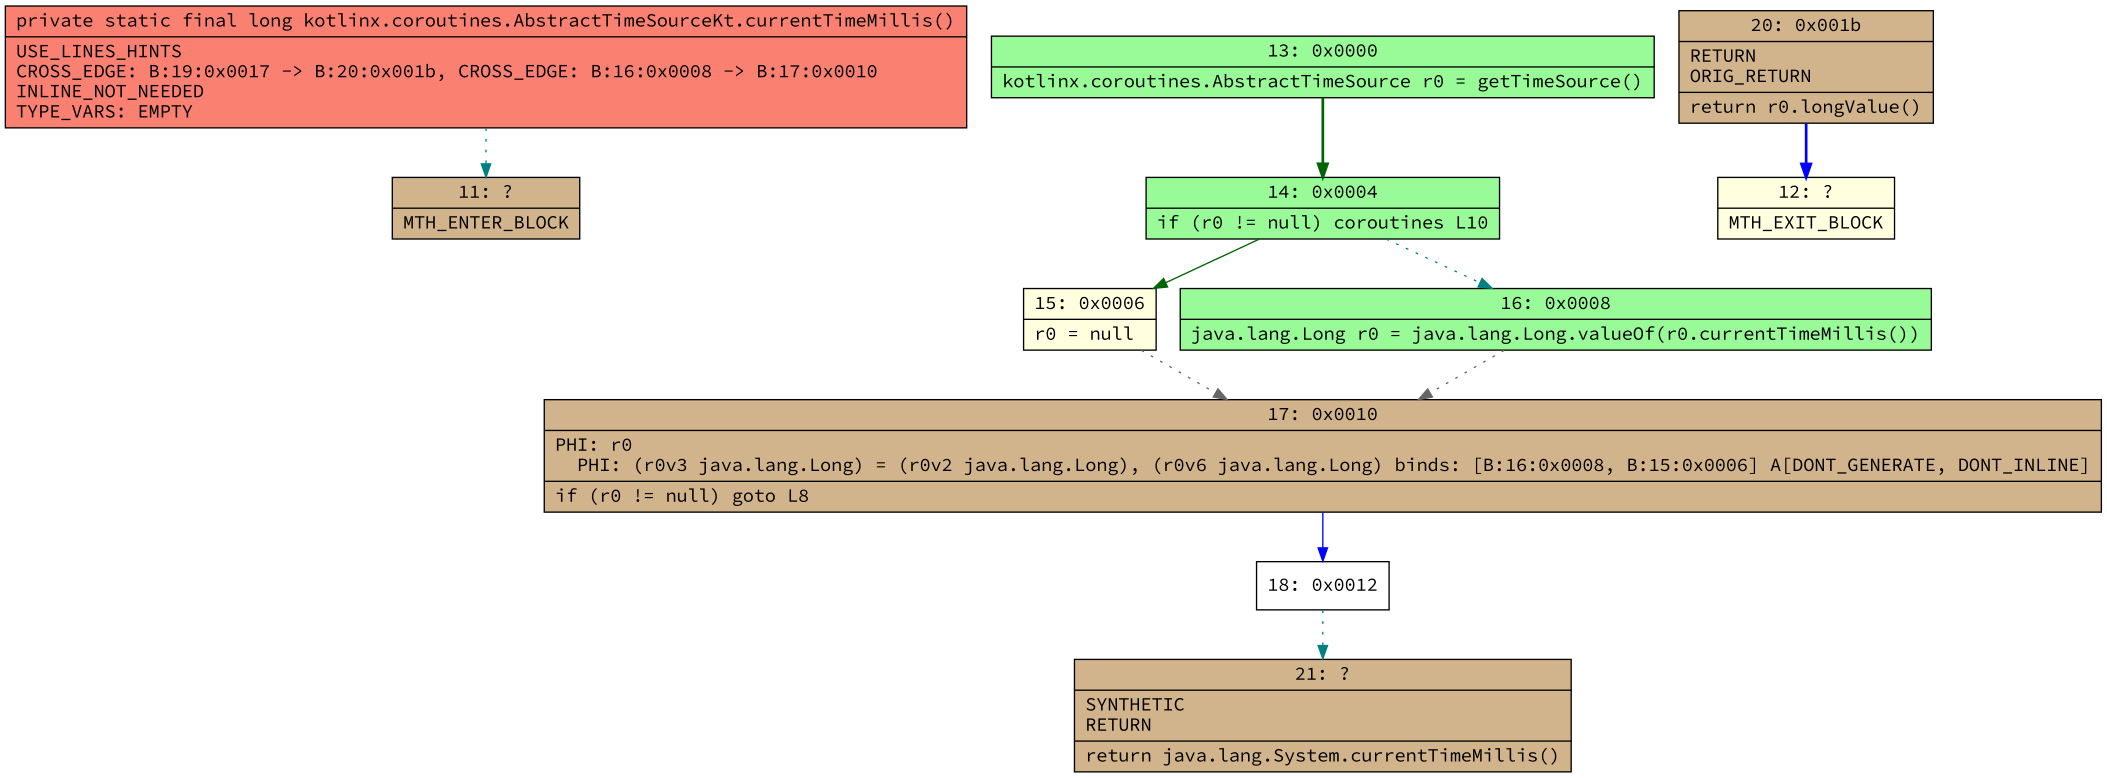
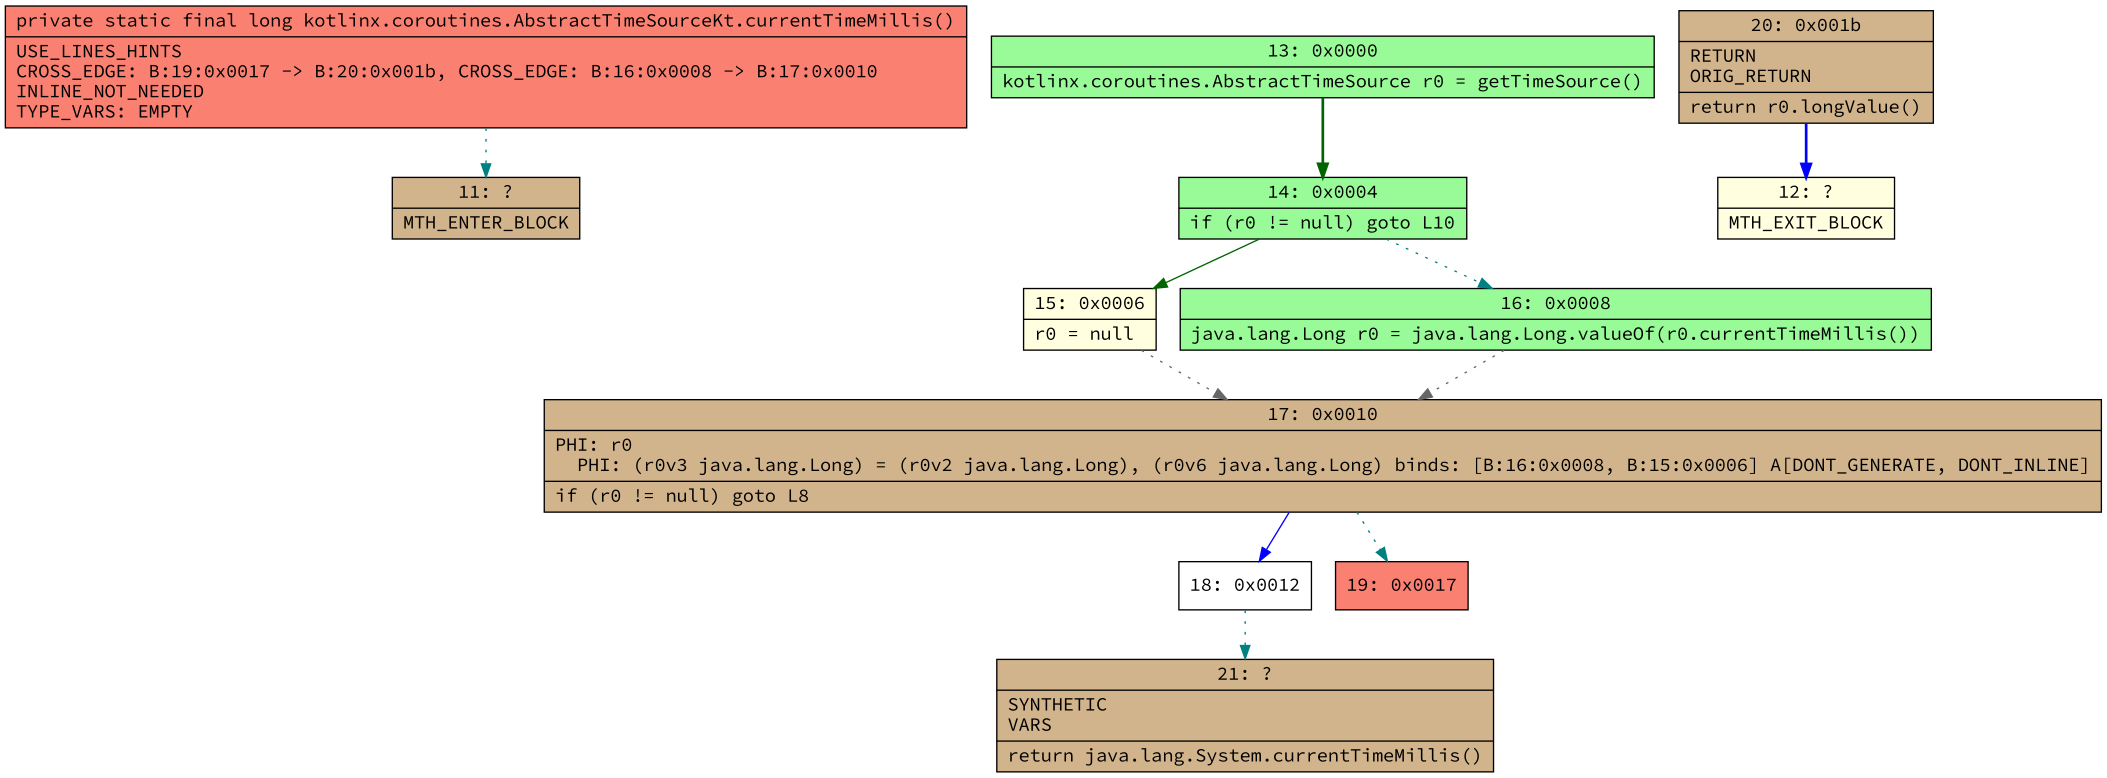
(1323, 223) -> (1323, 223)
none -> (1402, 586)
(1119, 725) -> (1030, 725)
